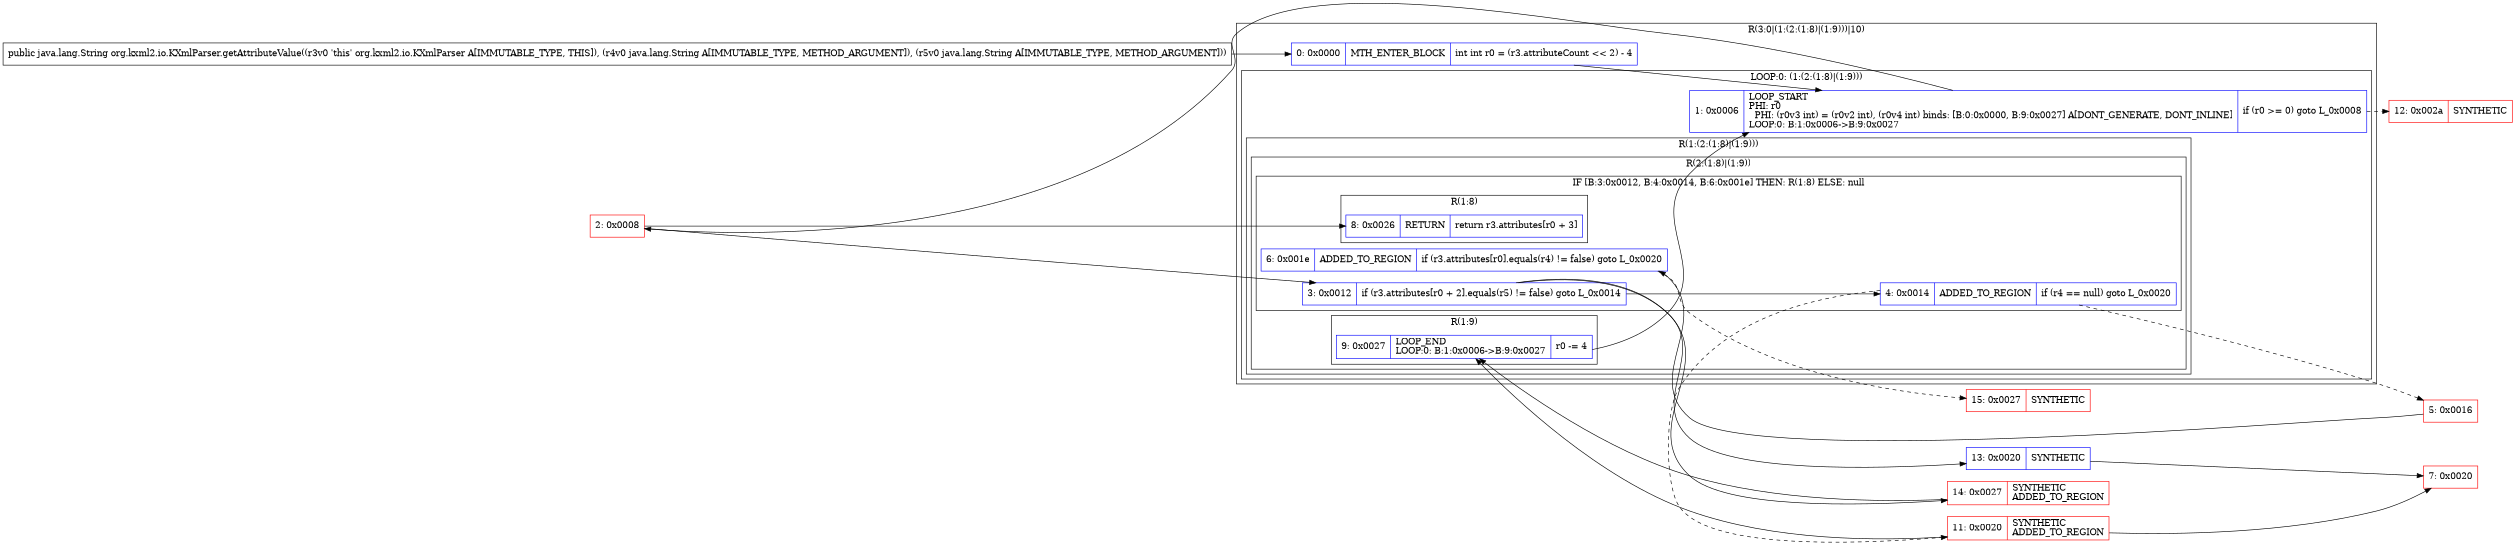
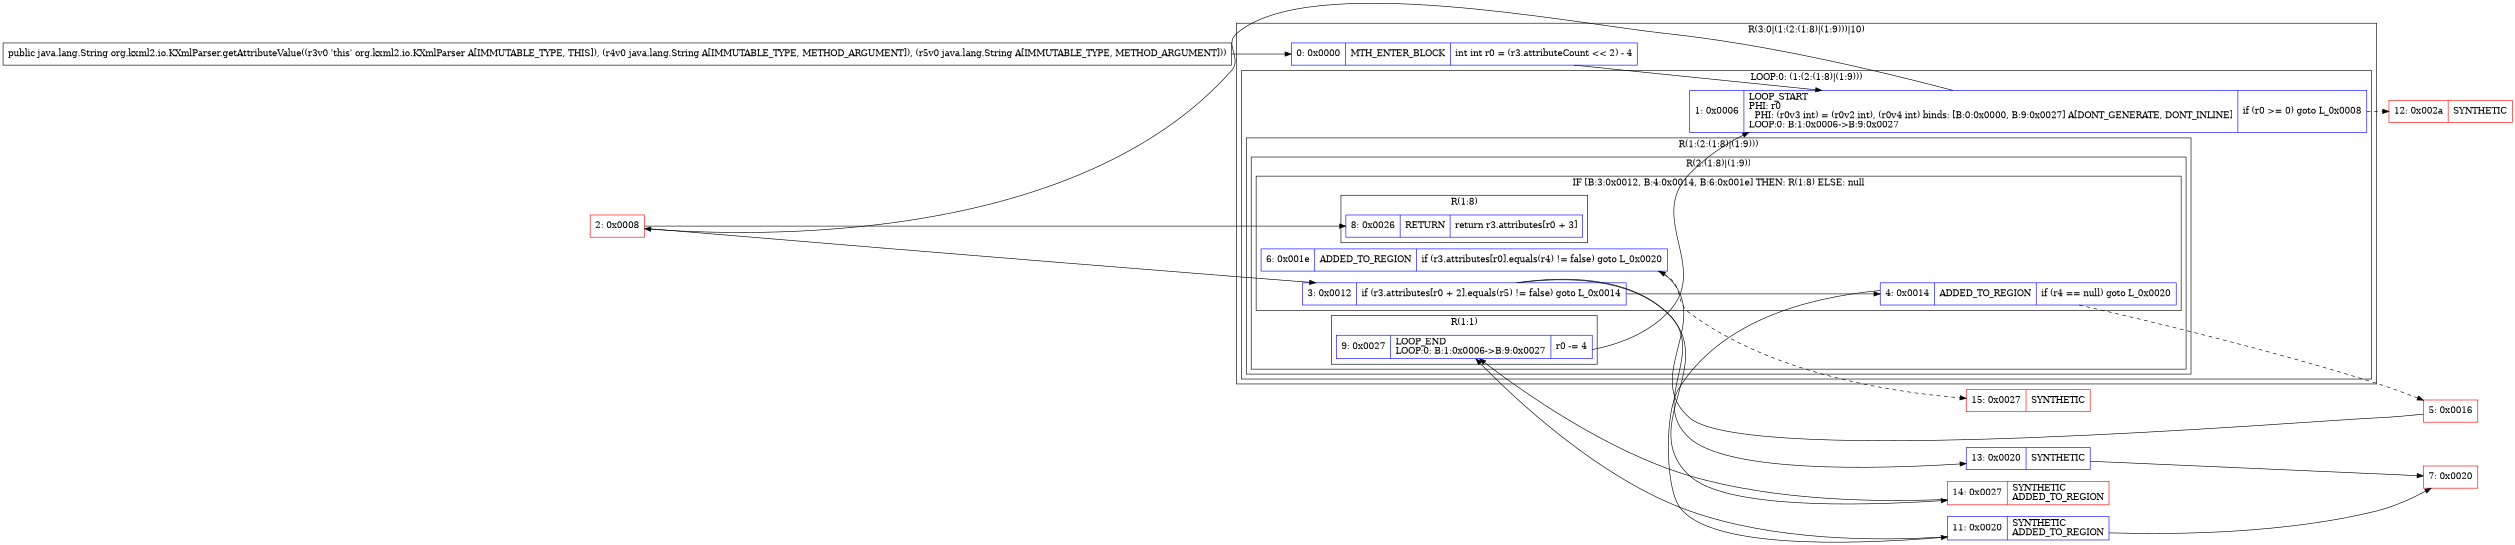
(1464, 323) -> (1464, 323)
(1668, 451) -> (1668, 451)
(2028, 528) -> (2028, 528)
